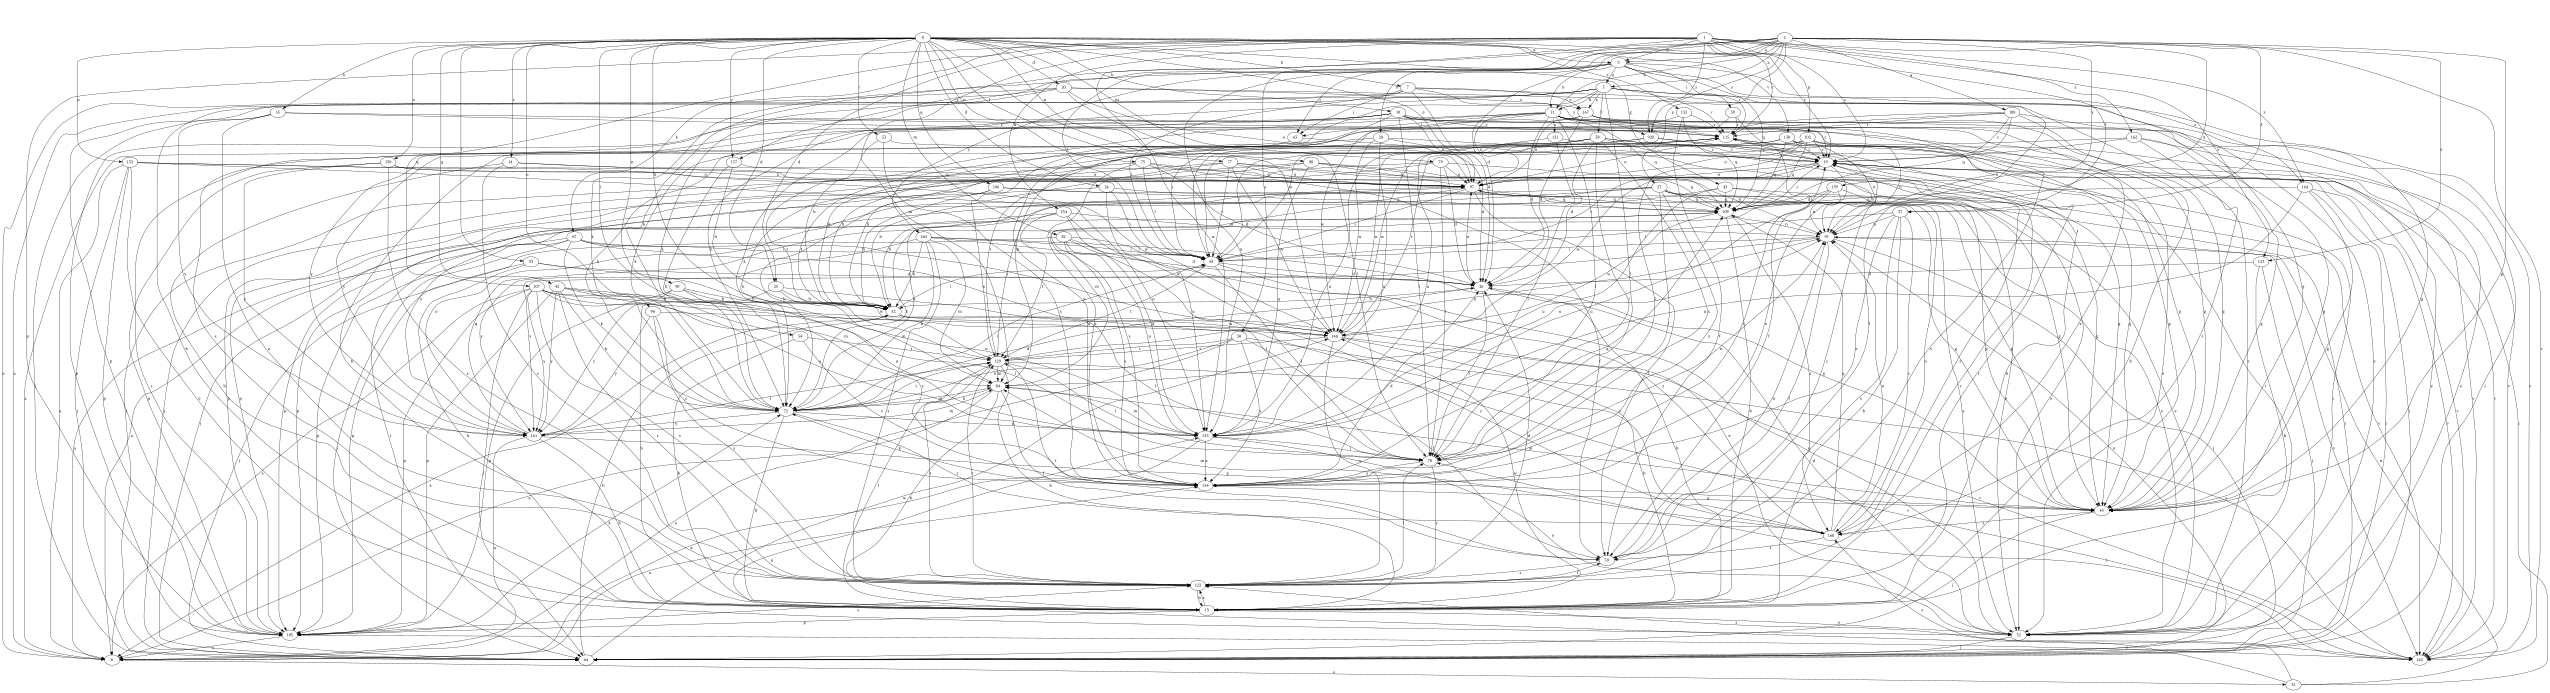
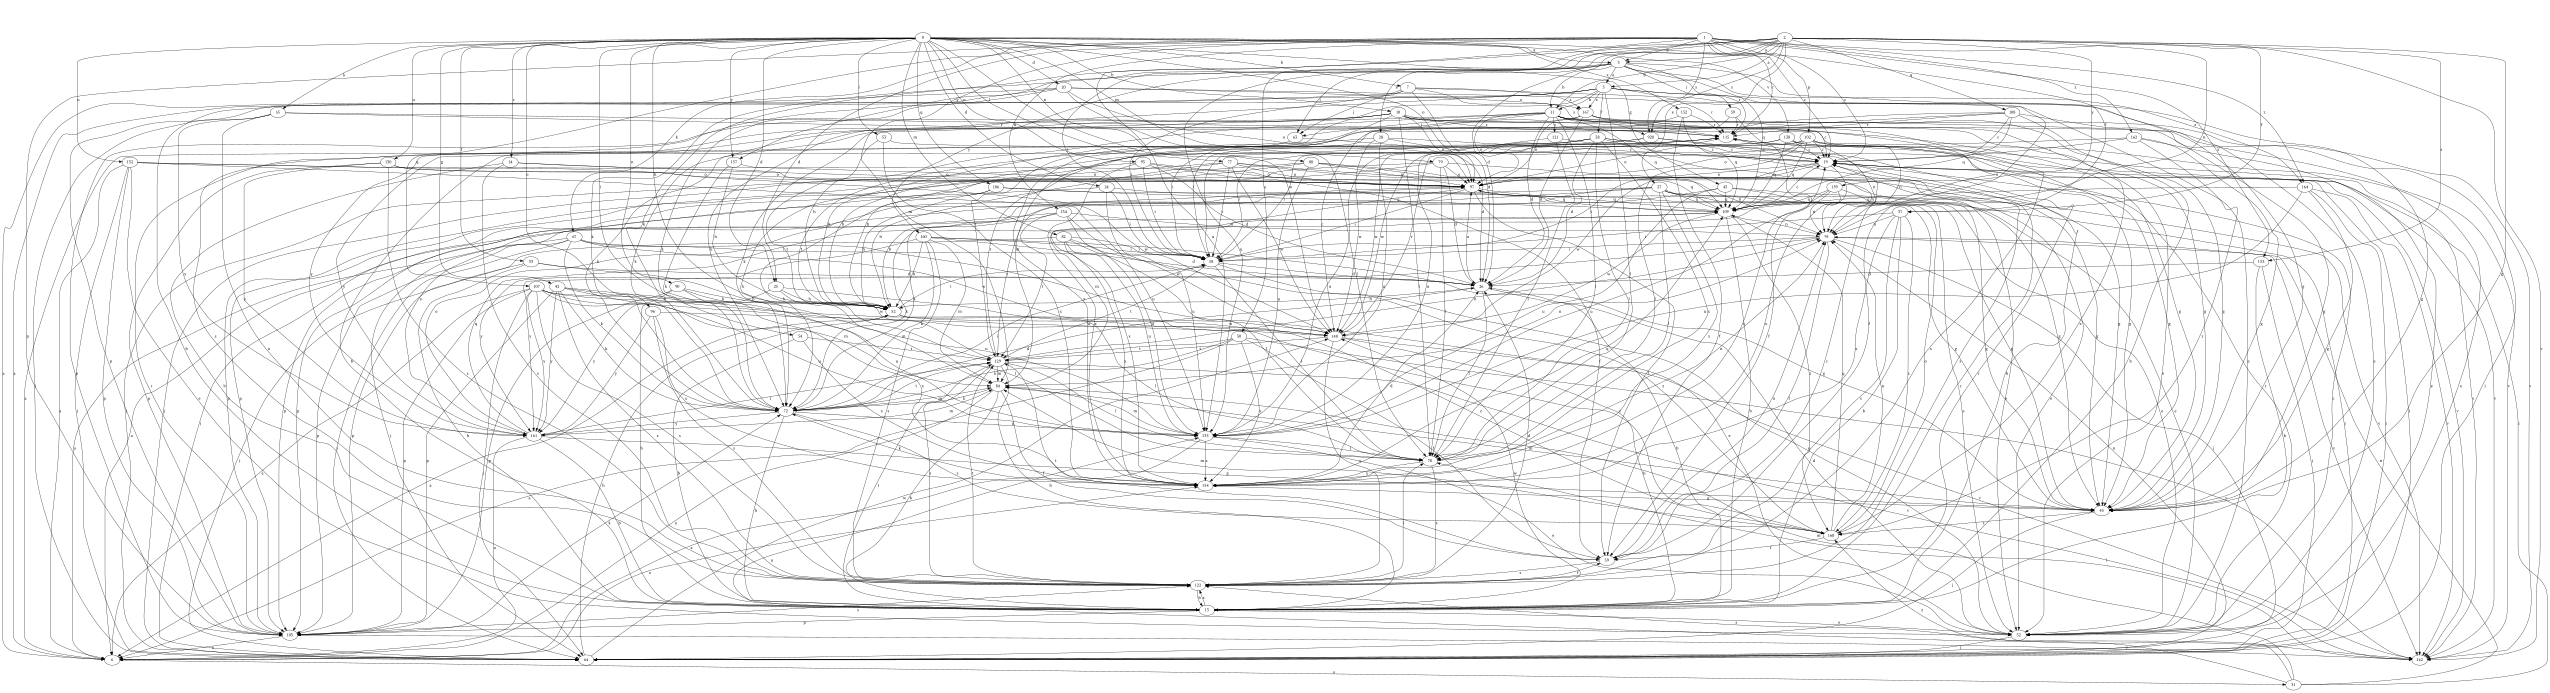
(1795, 154) -> none
(1143, 162) -> (1143, 162)
(1323, 224) -> (1323, 224)
none -> (1575, 454)
